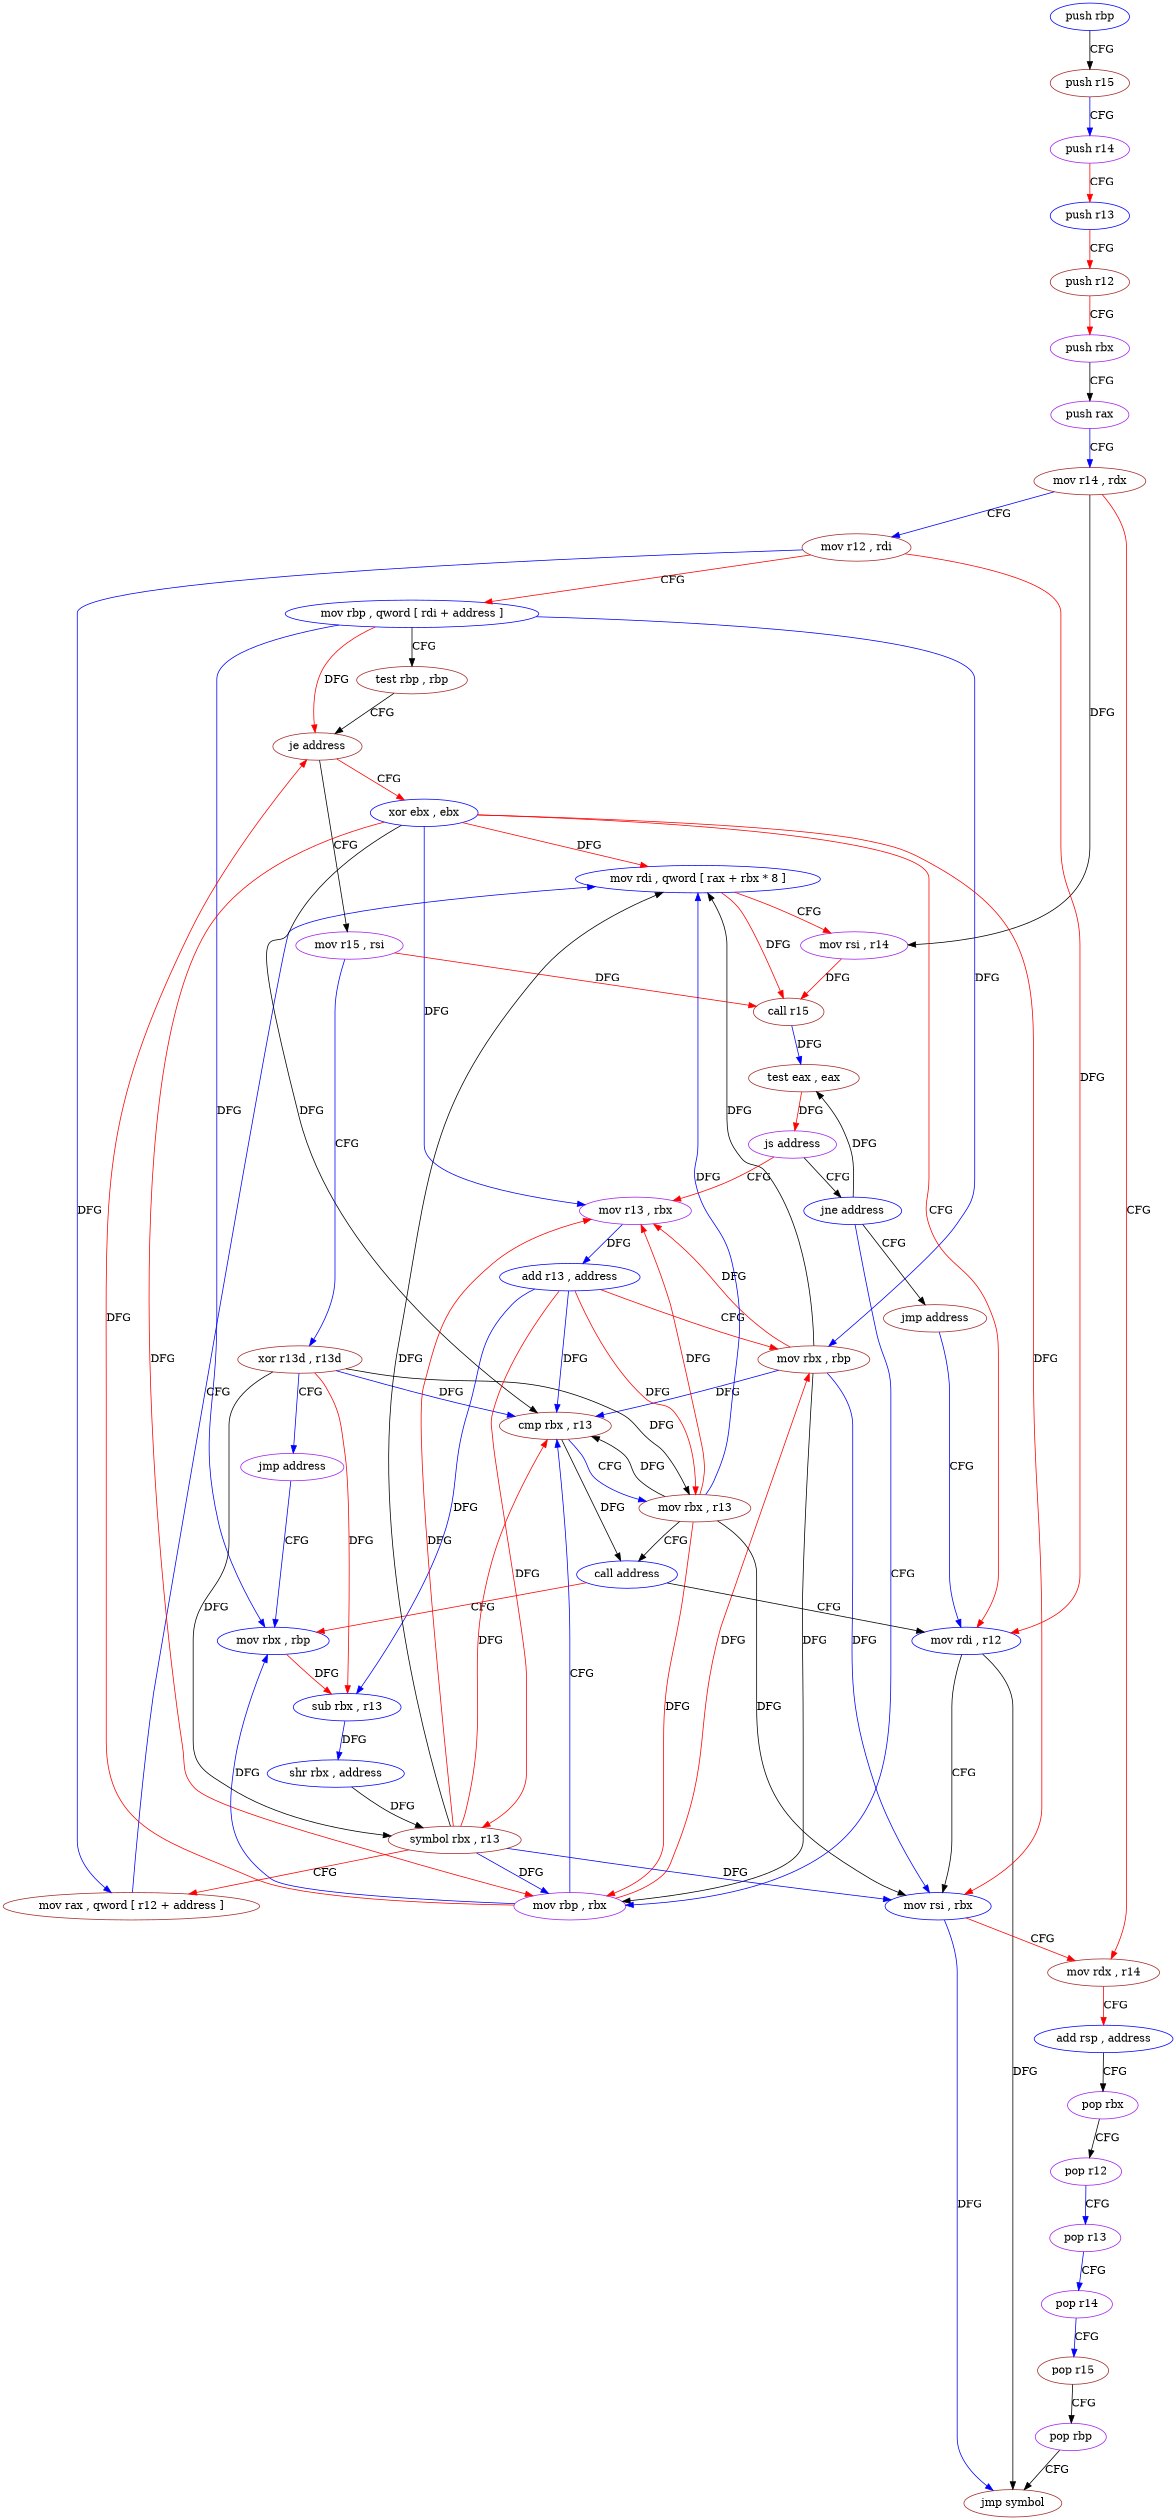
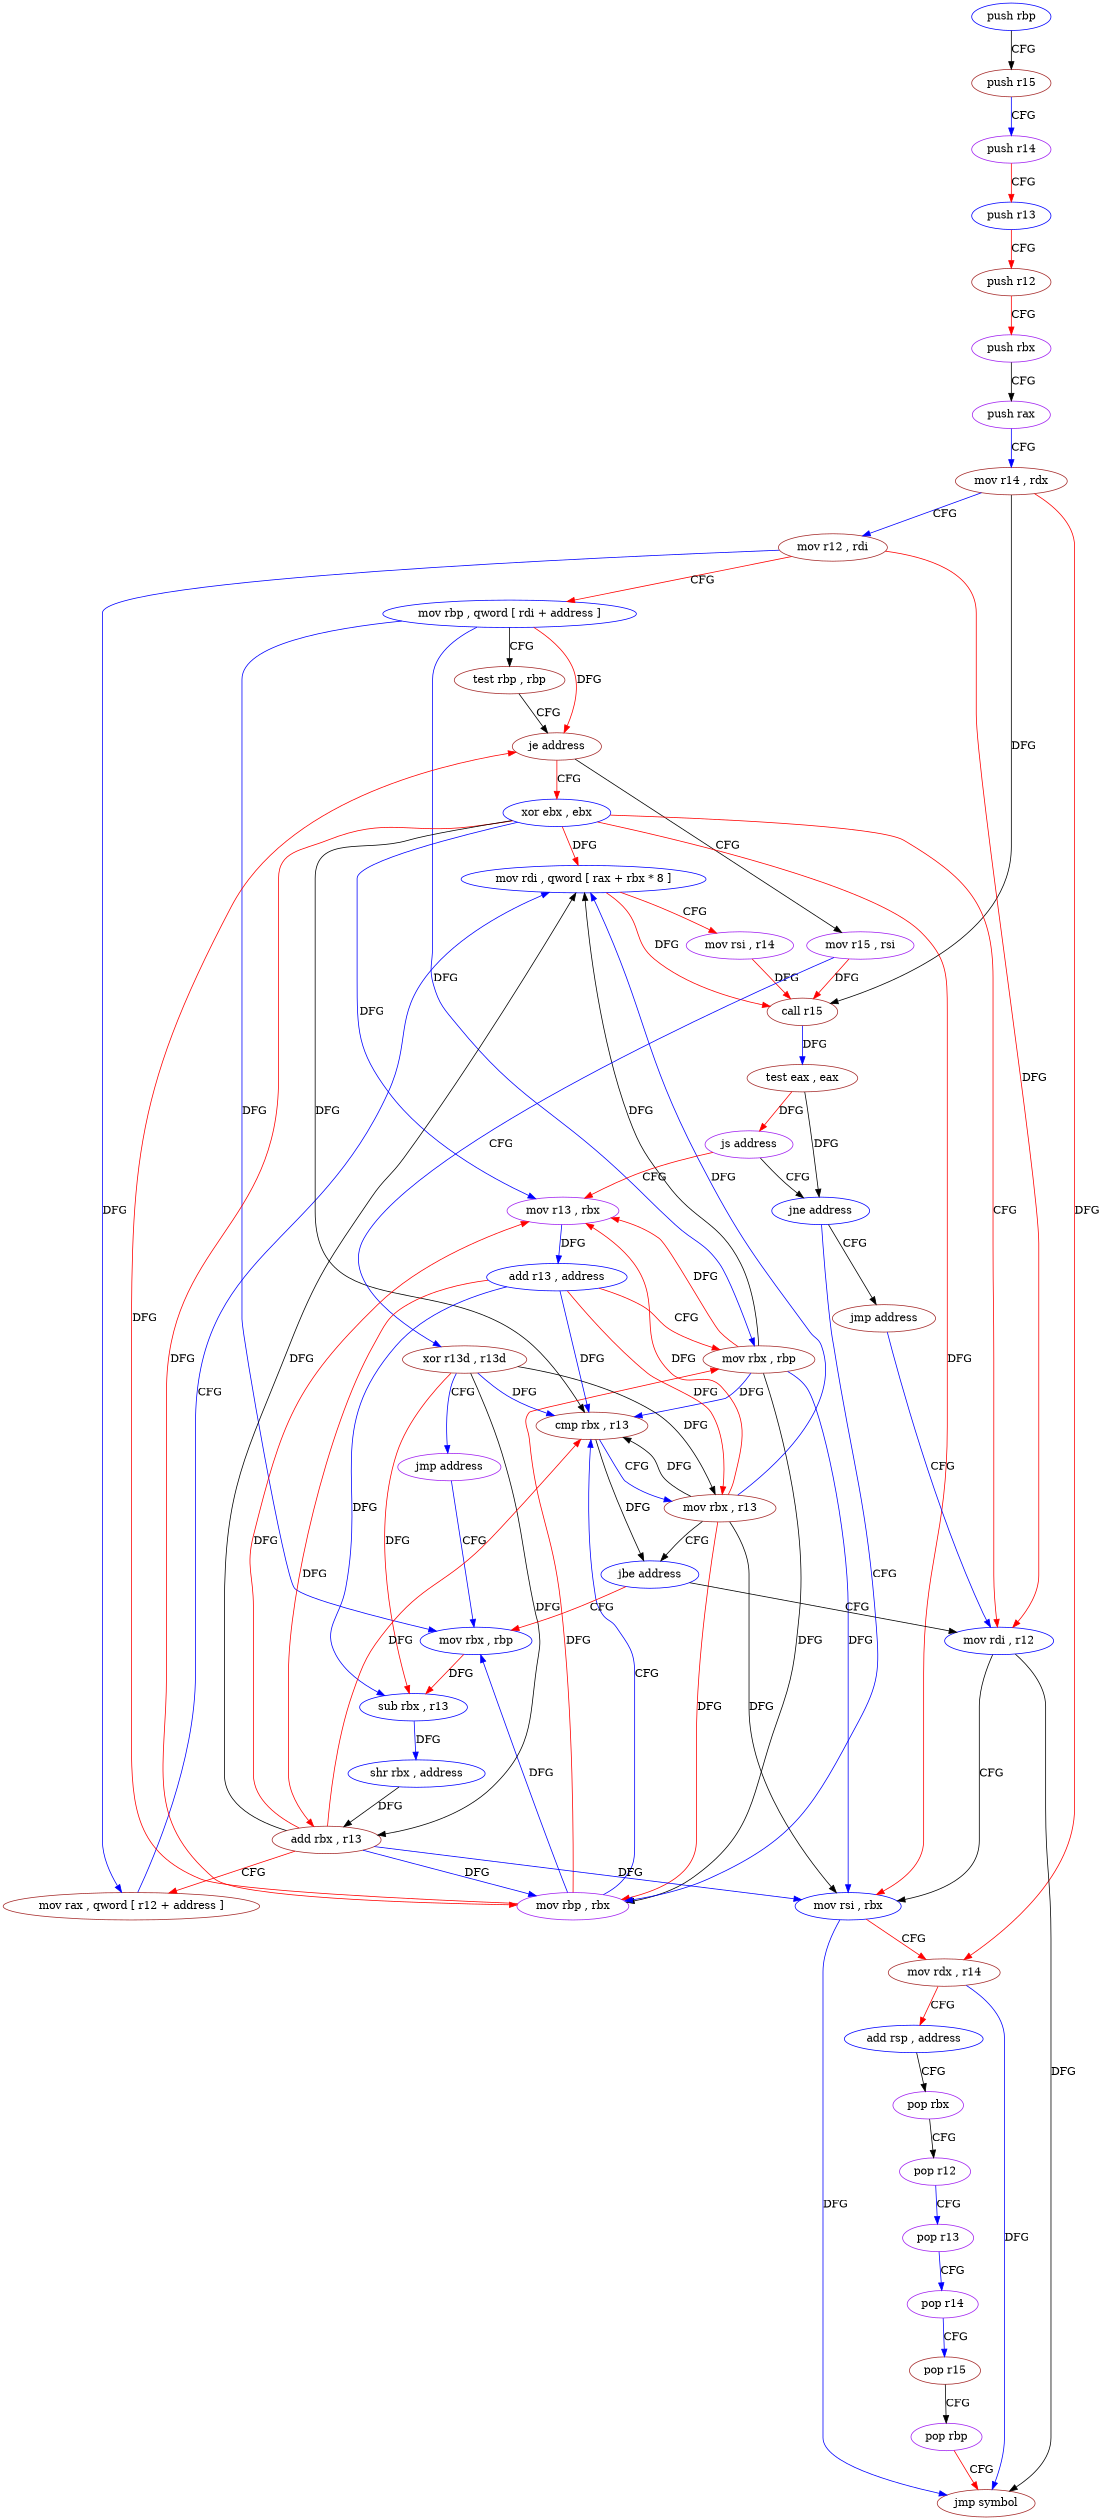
(1090, 781) -> (1011, 794)
(849, 1144) -> (812, 1141)
(1139, 1211) -> (1087, 1211)
(627, 1575) -> (650, 1575)
(455, 1840) -> (327, 1840)
none -> (1004, 2227)
(1044, 2467) -> (964, 2467)
